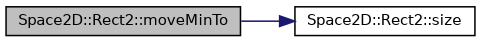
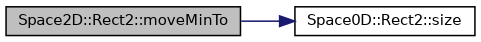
(385, 21) -> (385, 21)
